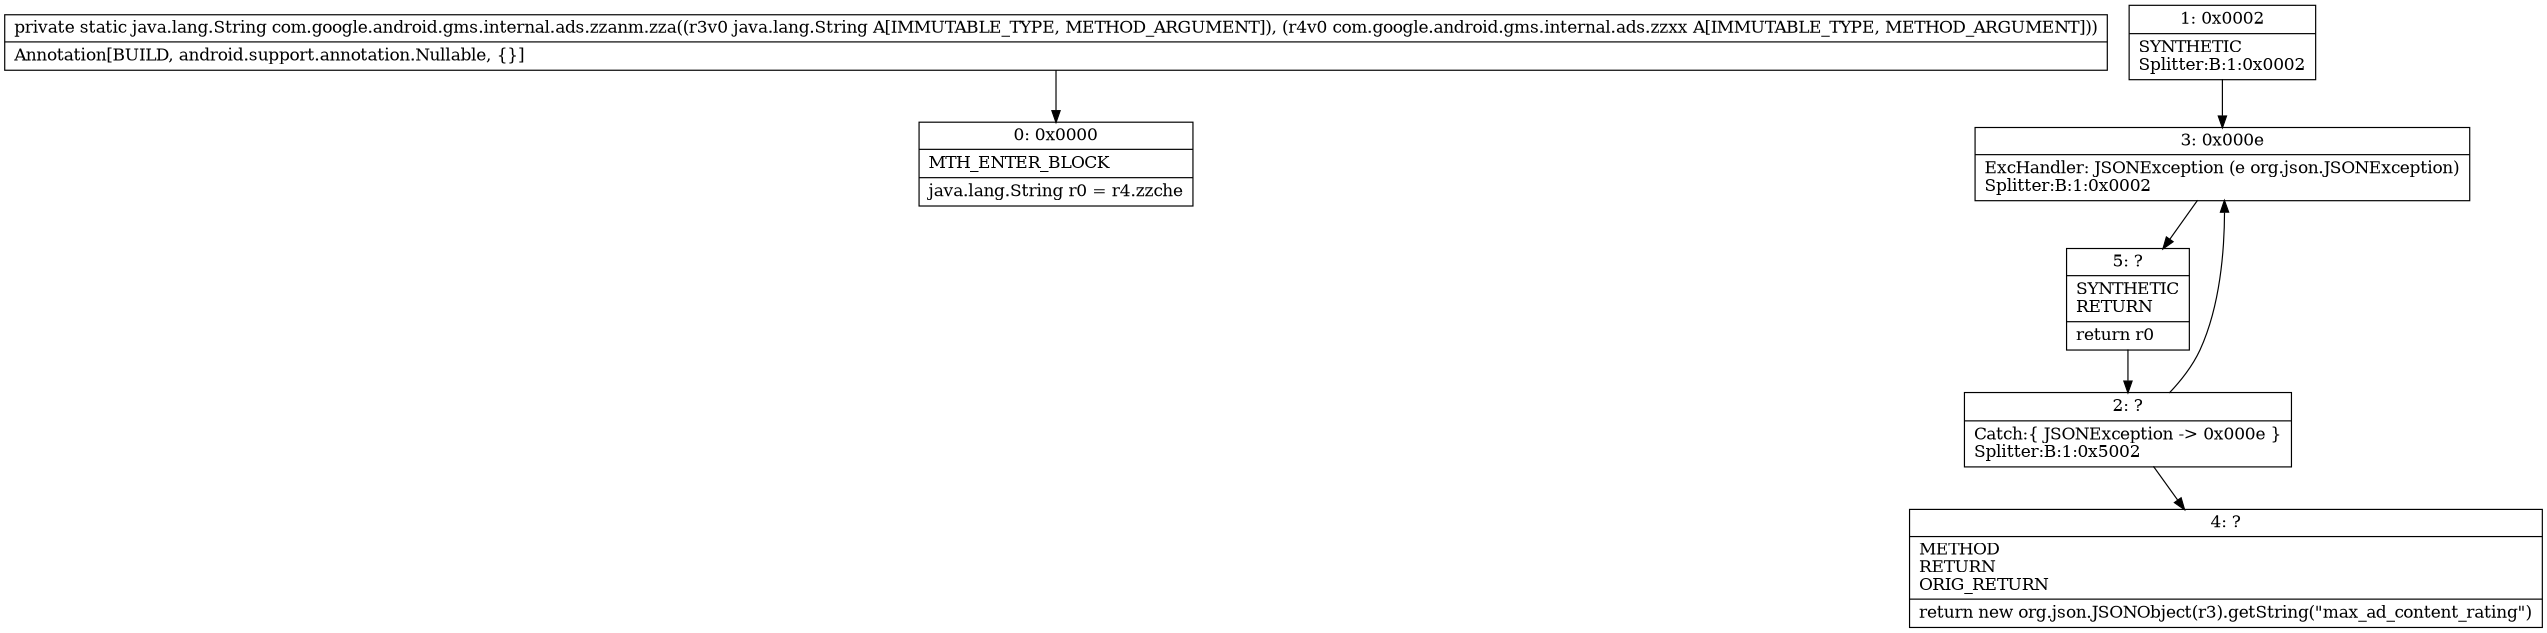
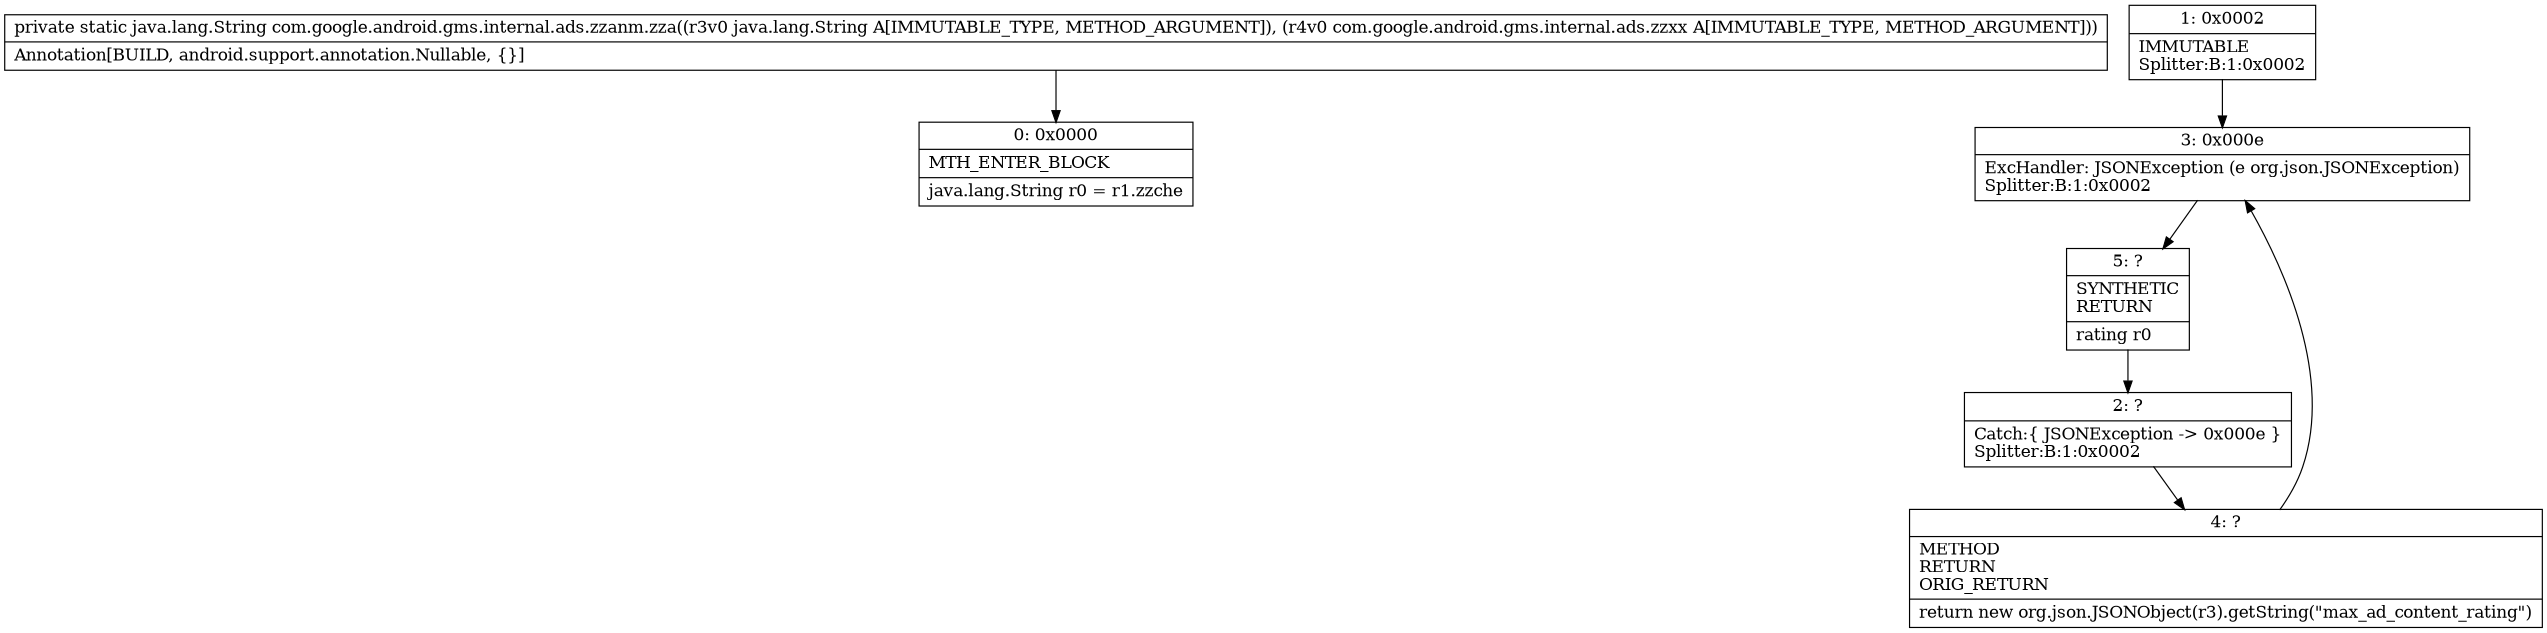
(2191, 47) -> (2194, 47)
(1056, 191) -> (1056, 191)
(2214, 308) -> (2308, 359)
(2116, 335) -> (2114, 335)
(2058, 452) -> (2058, 452)
